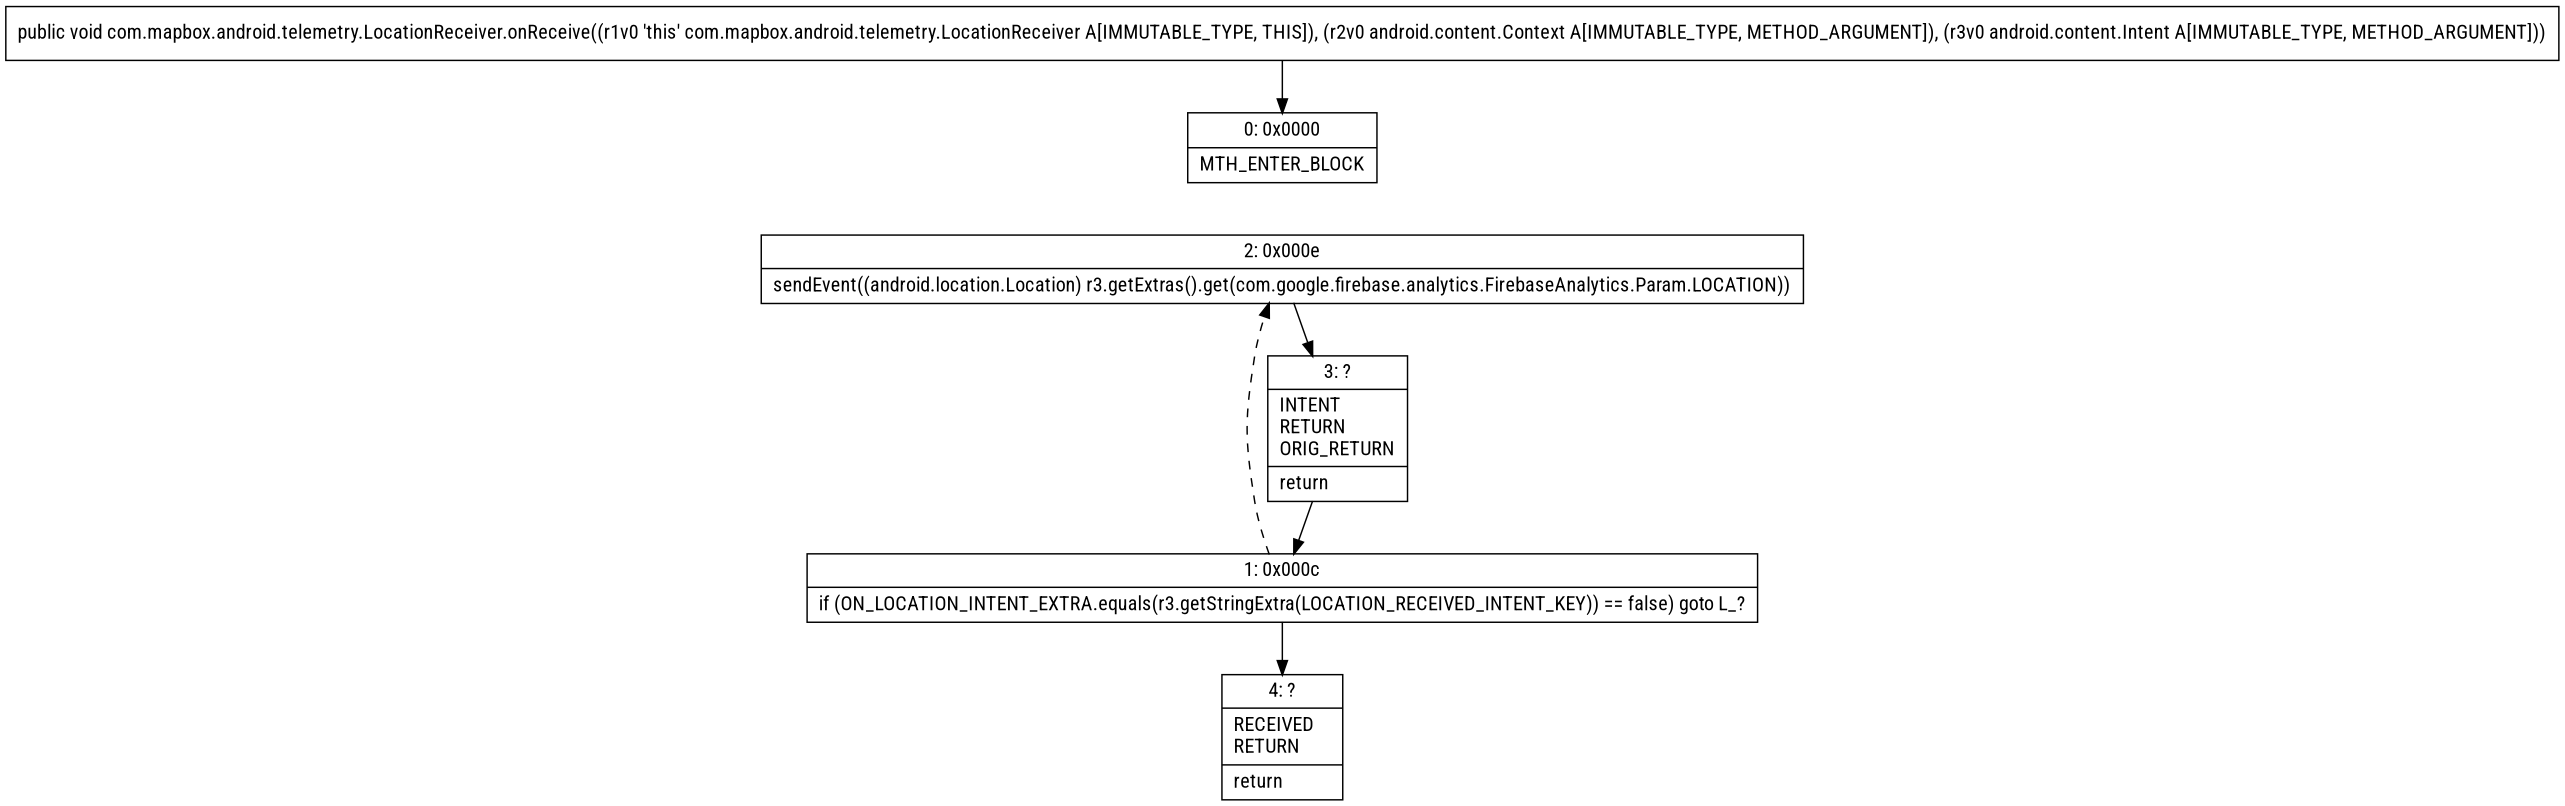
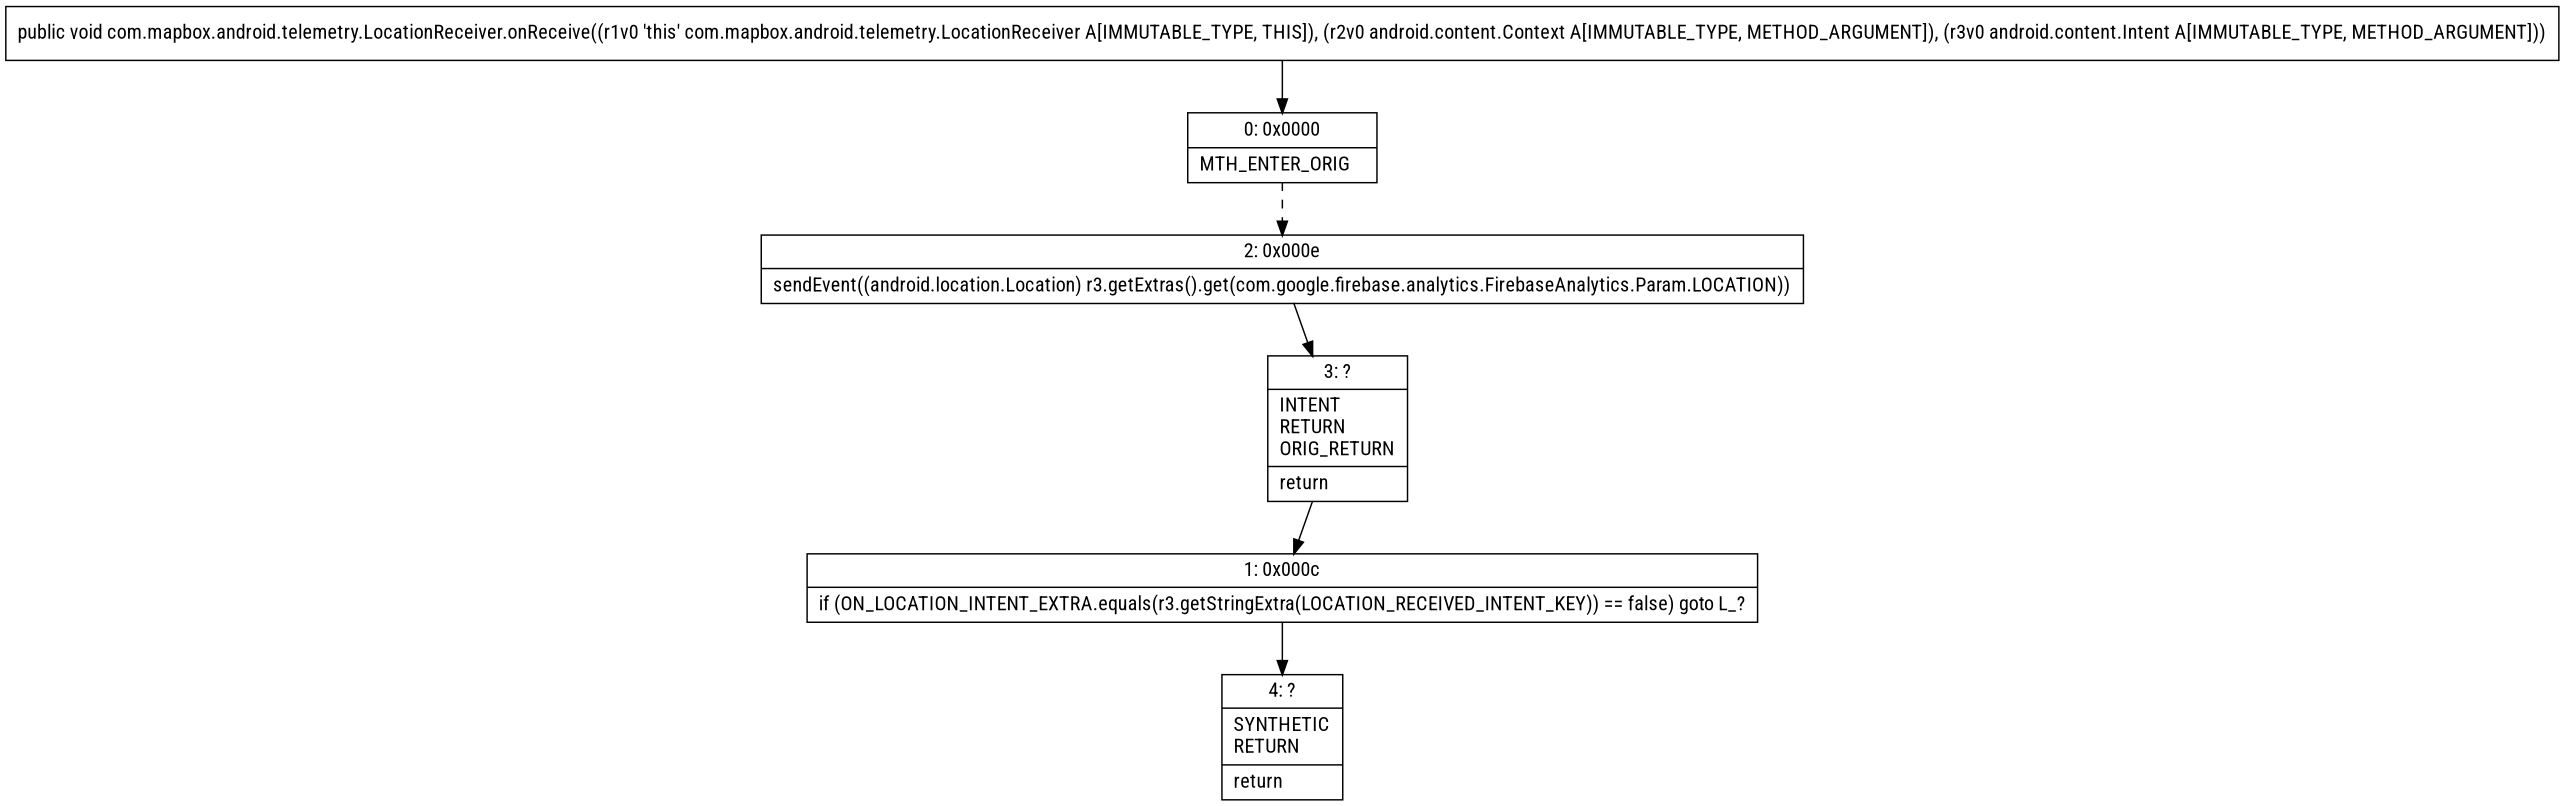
(1282, 164) -> (1275, 164)
(1247, 436) -> (1282, 202)
(1274, 725) -> (1282, 725)
